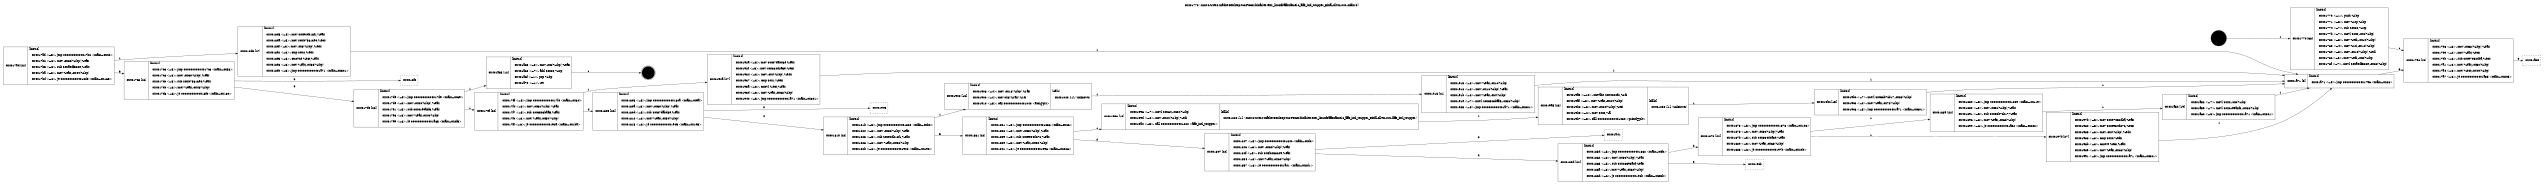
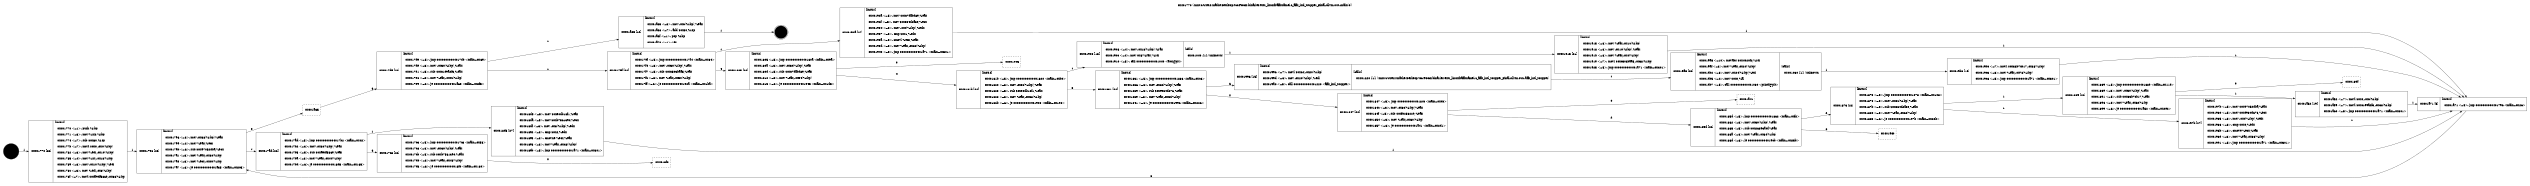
none -> (2351, 82)
(293, 94) -> (348, 98)
(1097, 128) -> (1229, 84)
none -> (250, 151)
